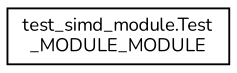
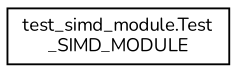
(118, 36) -> (118, 36)
